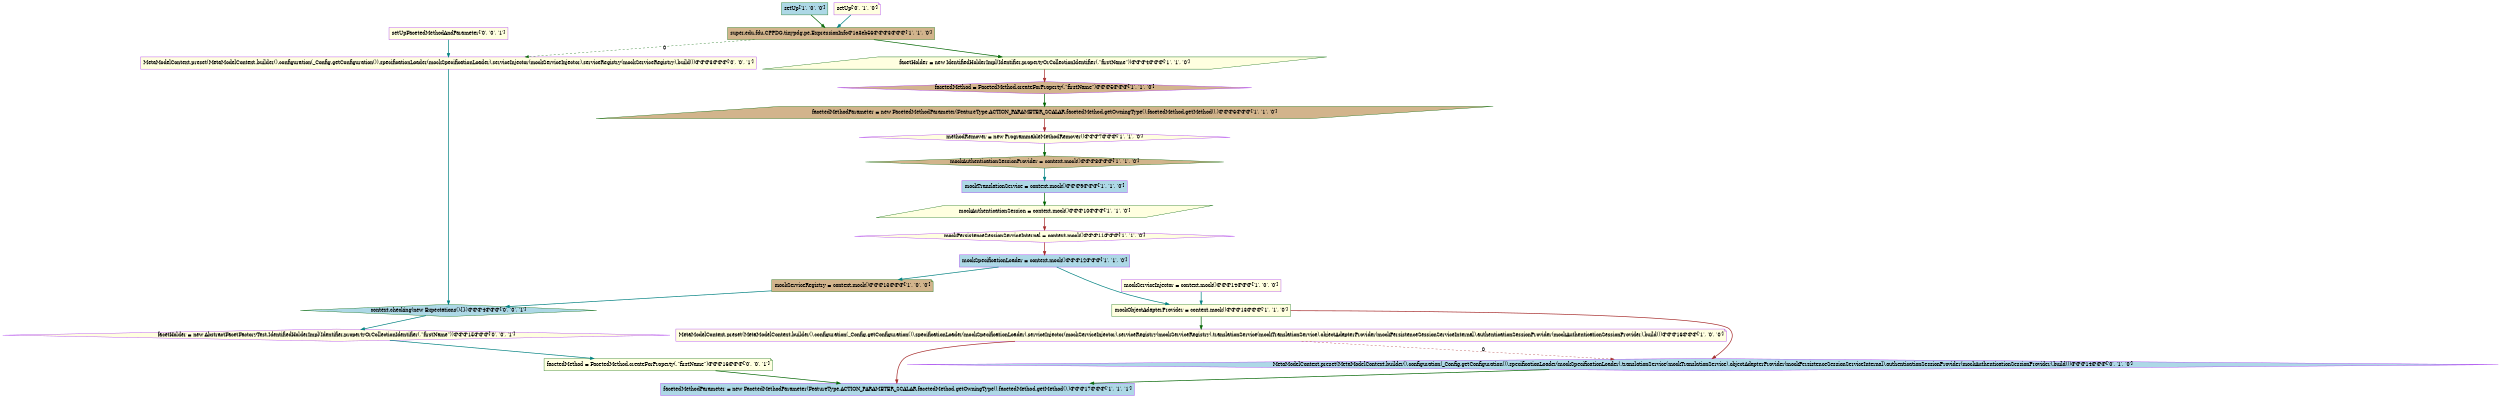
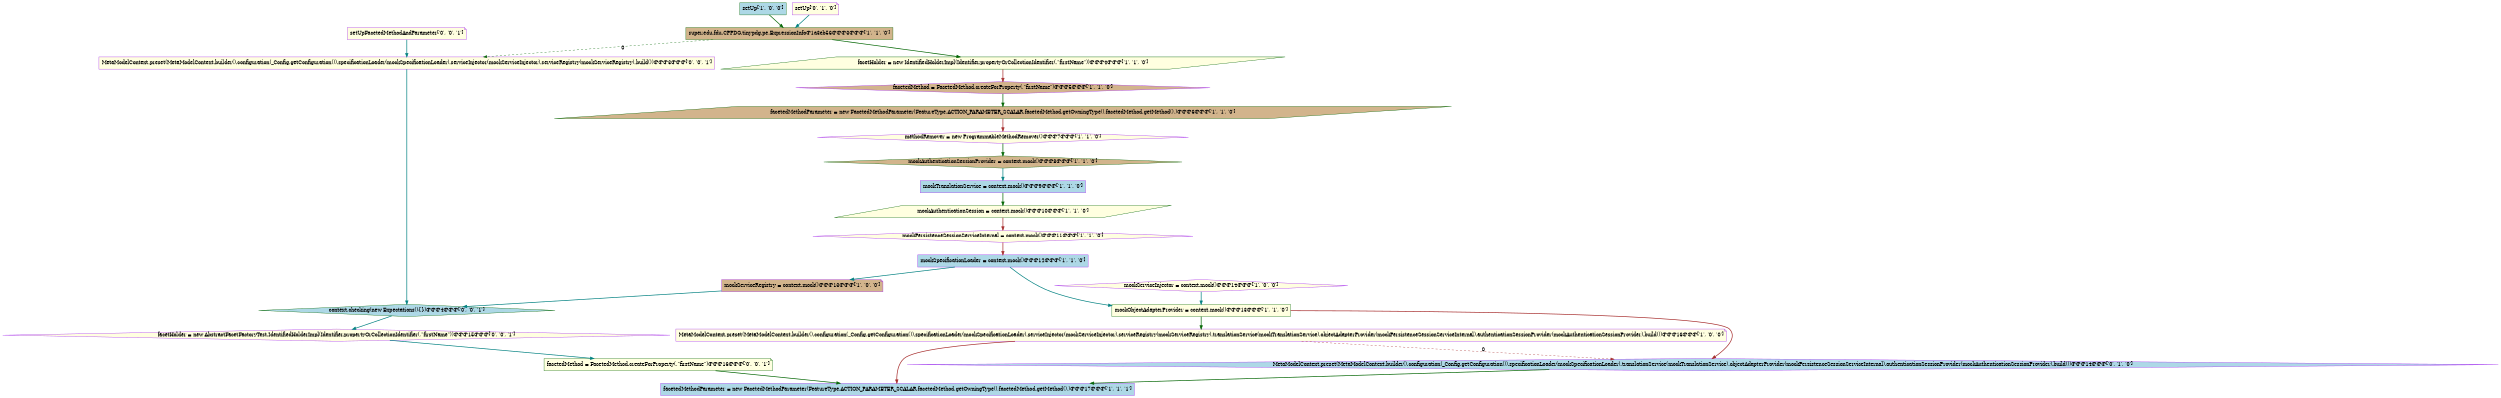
(448, 34) -> (407, 34)
(852, 286) -> (802, 286)
(1201, 286) -> (1201, 286)
